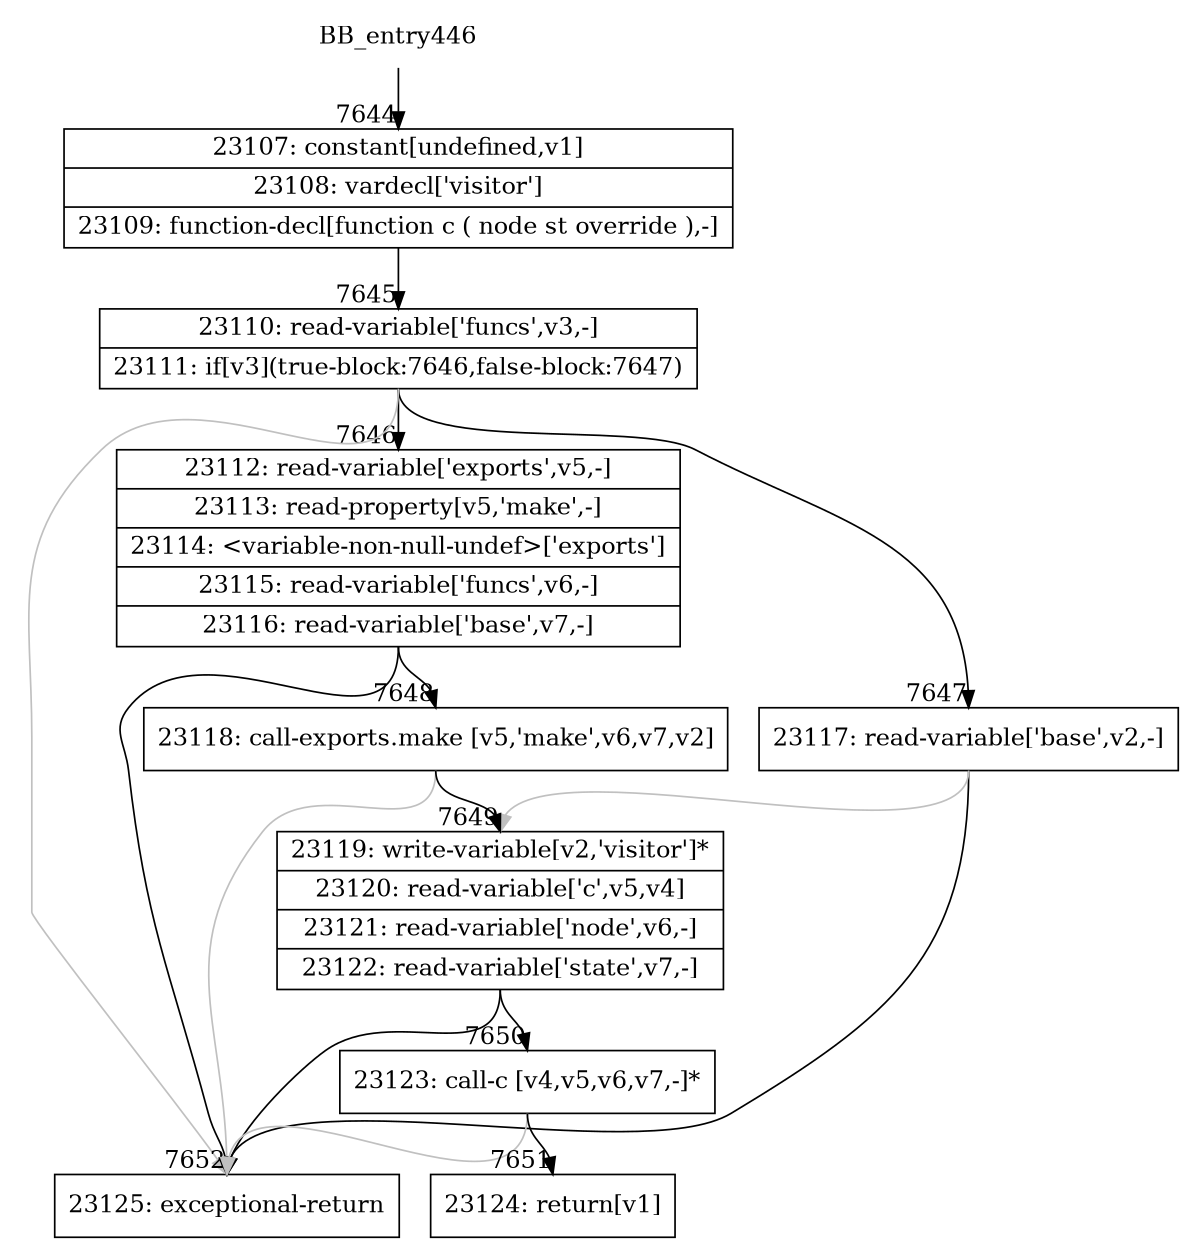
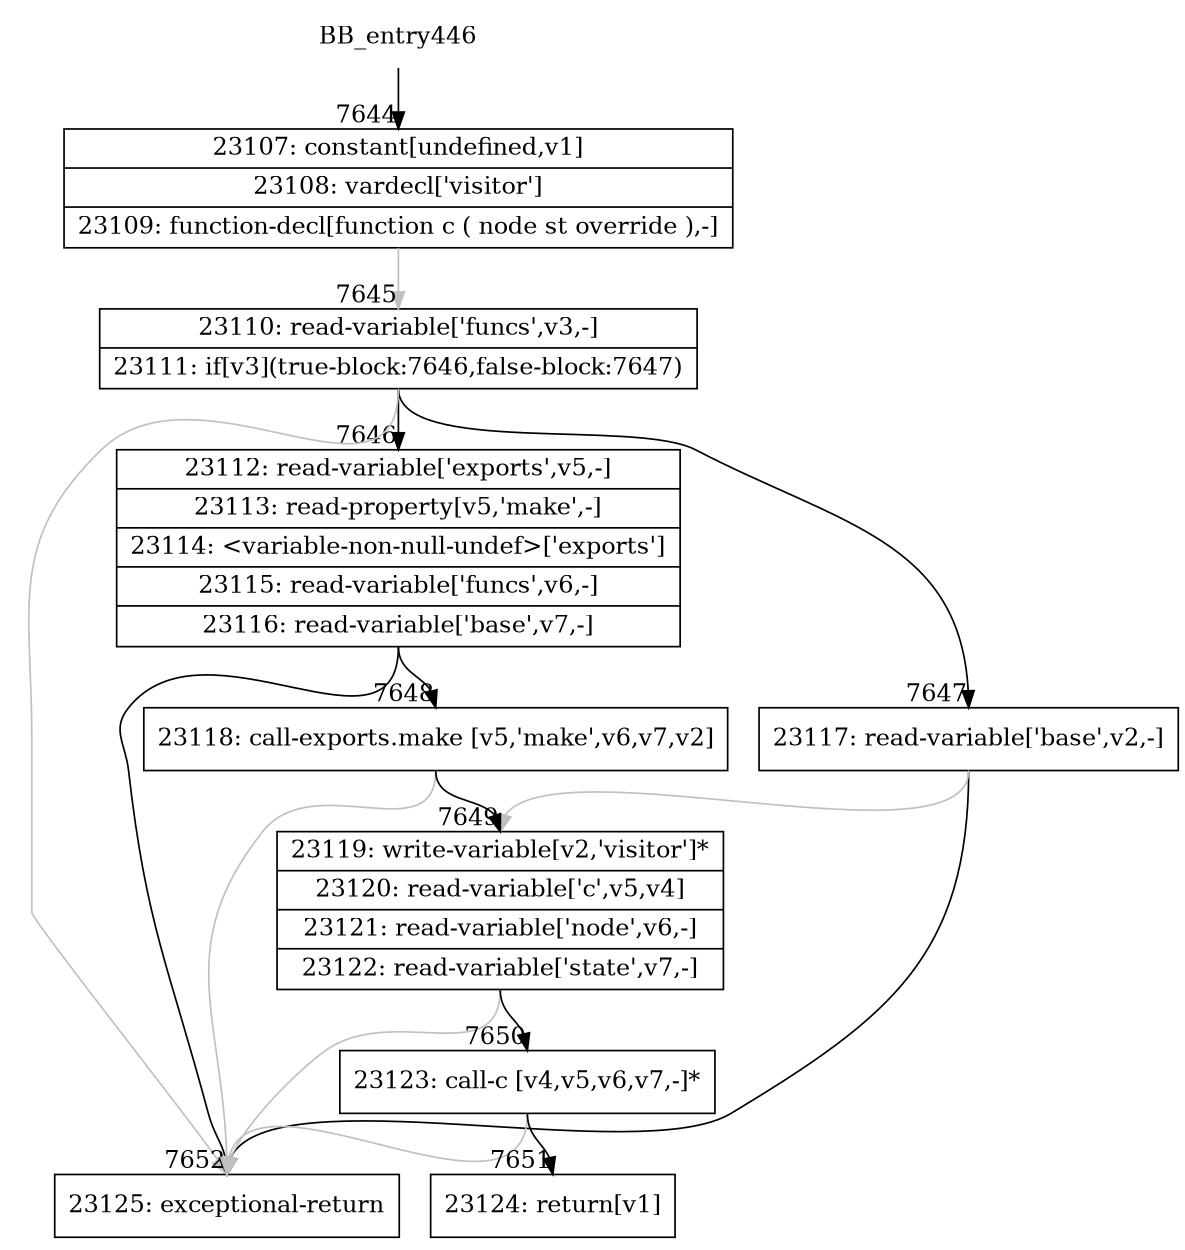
(398, 270) -> (398, 270)
(353, 1038) -> (353, 1038)
